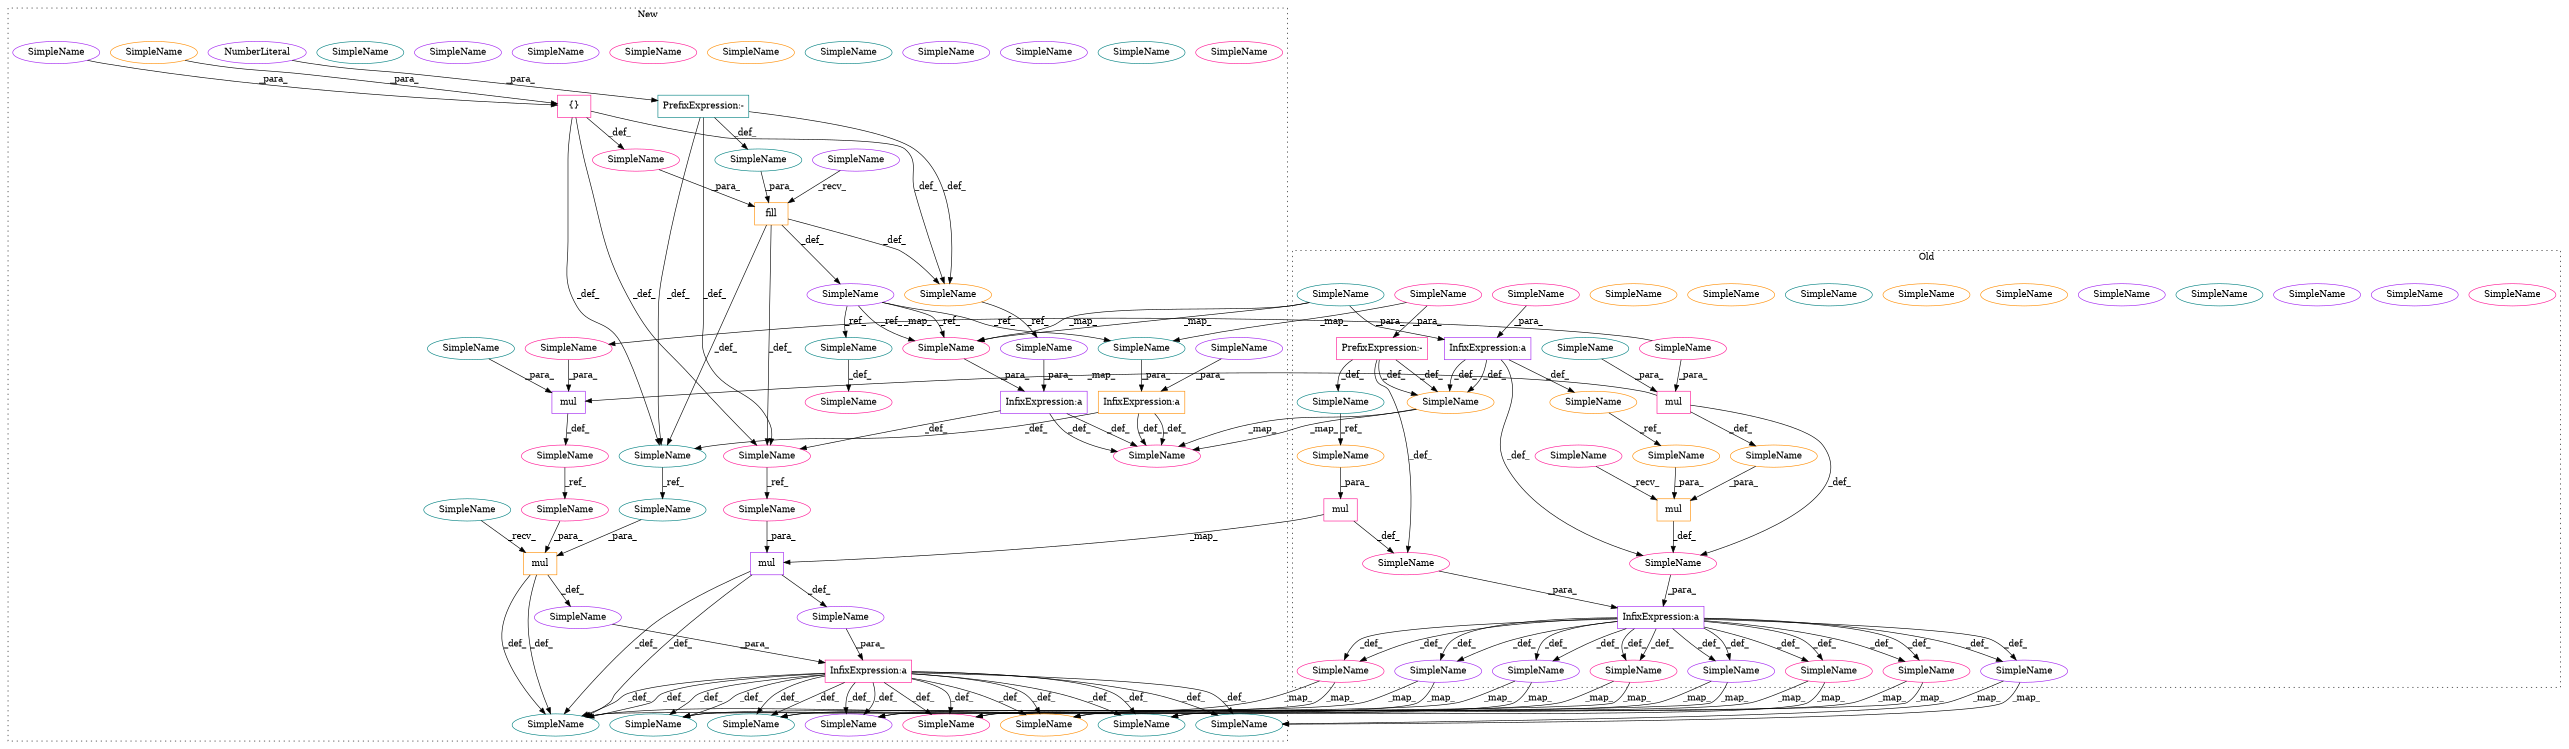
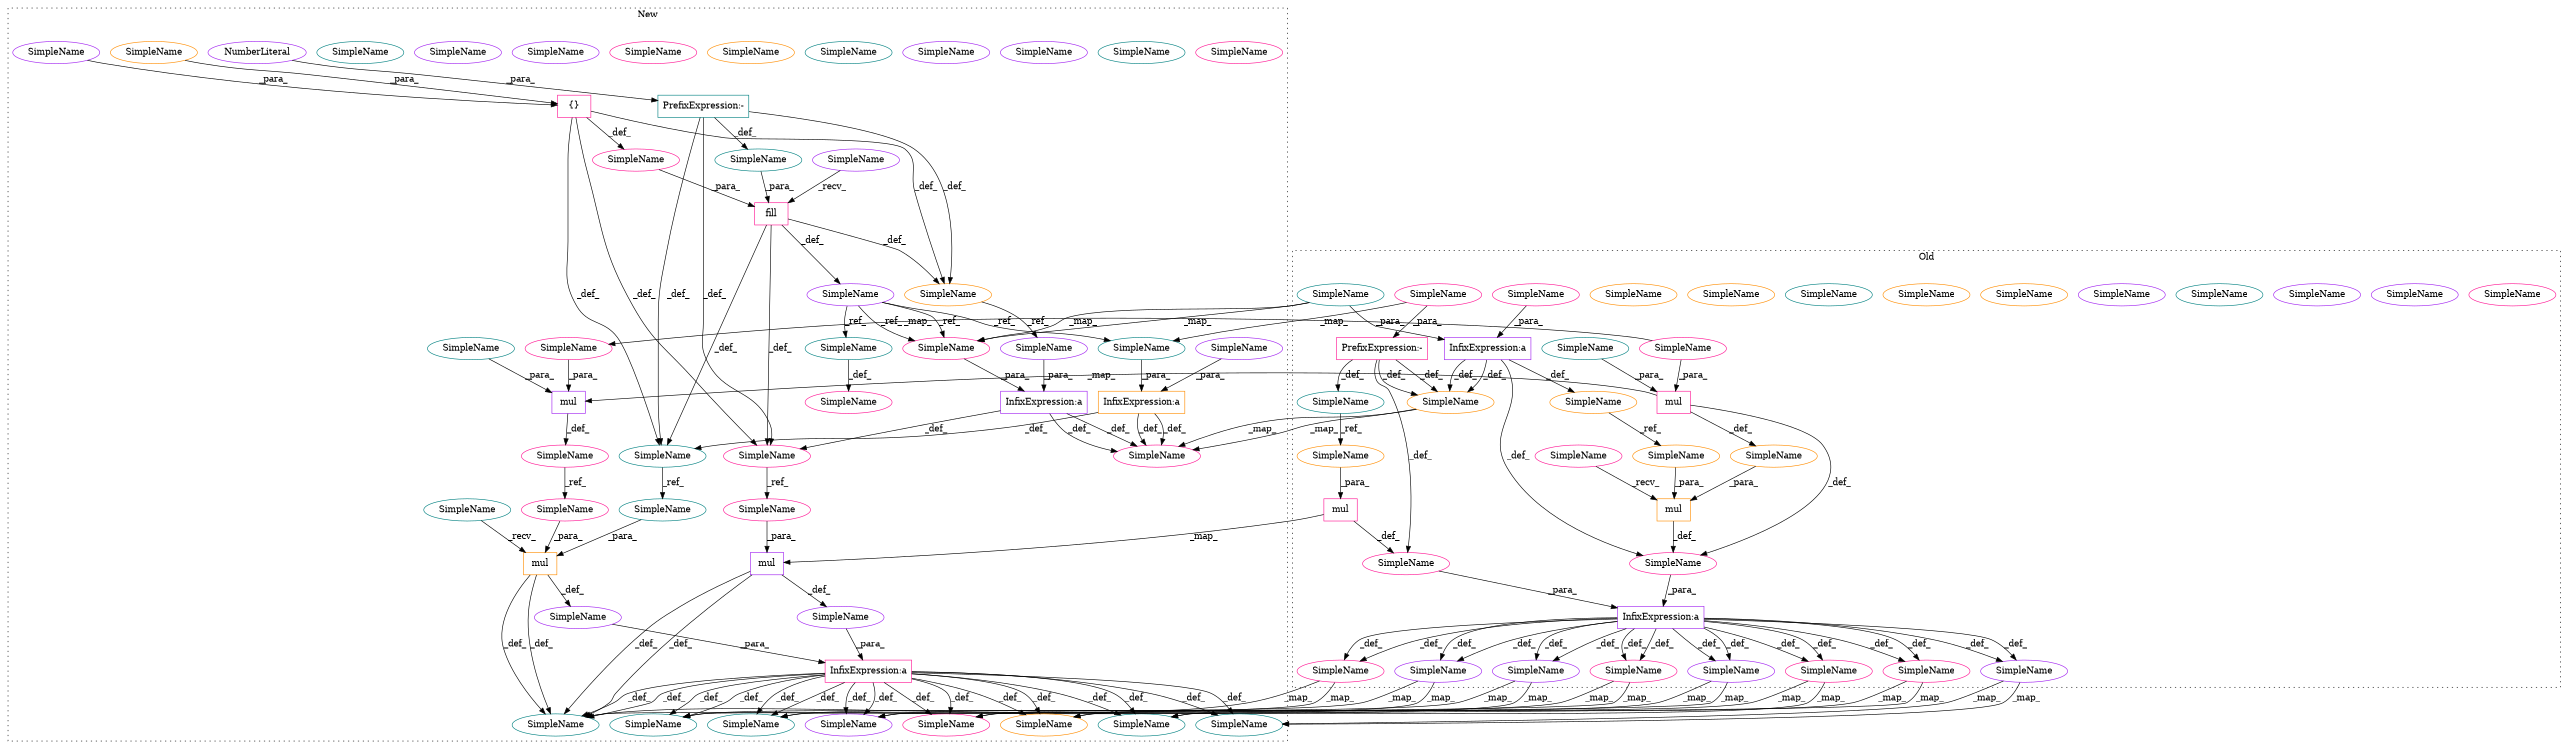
(771, 214) -> (771, 214)
